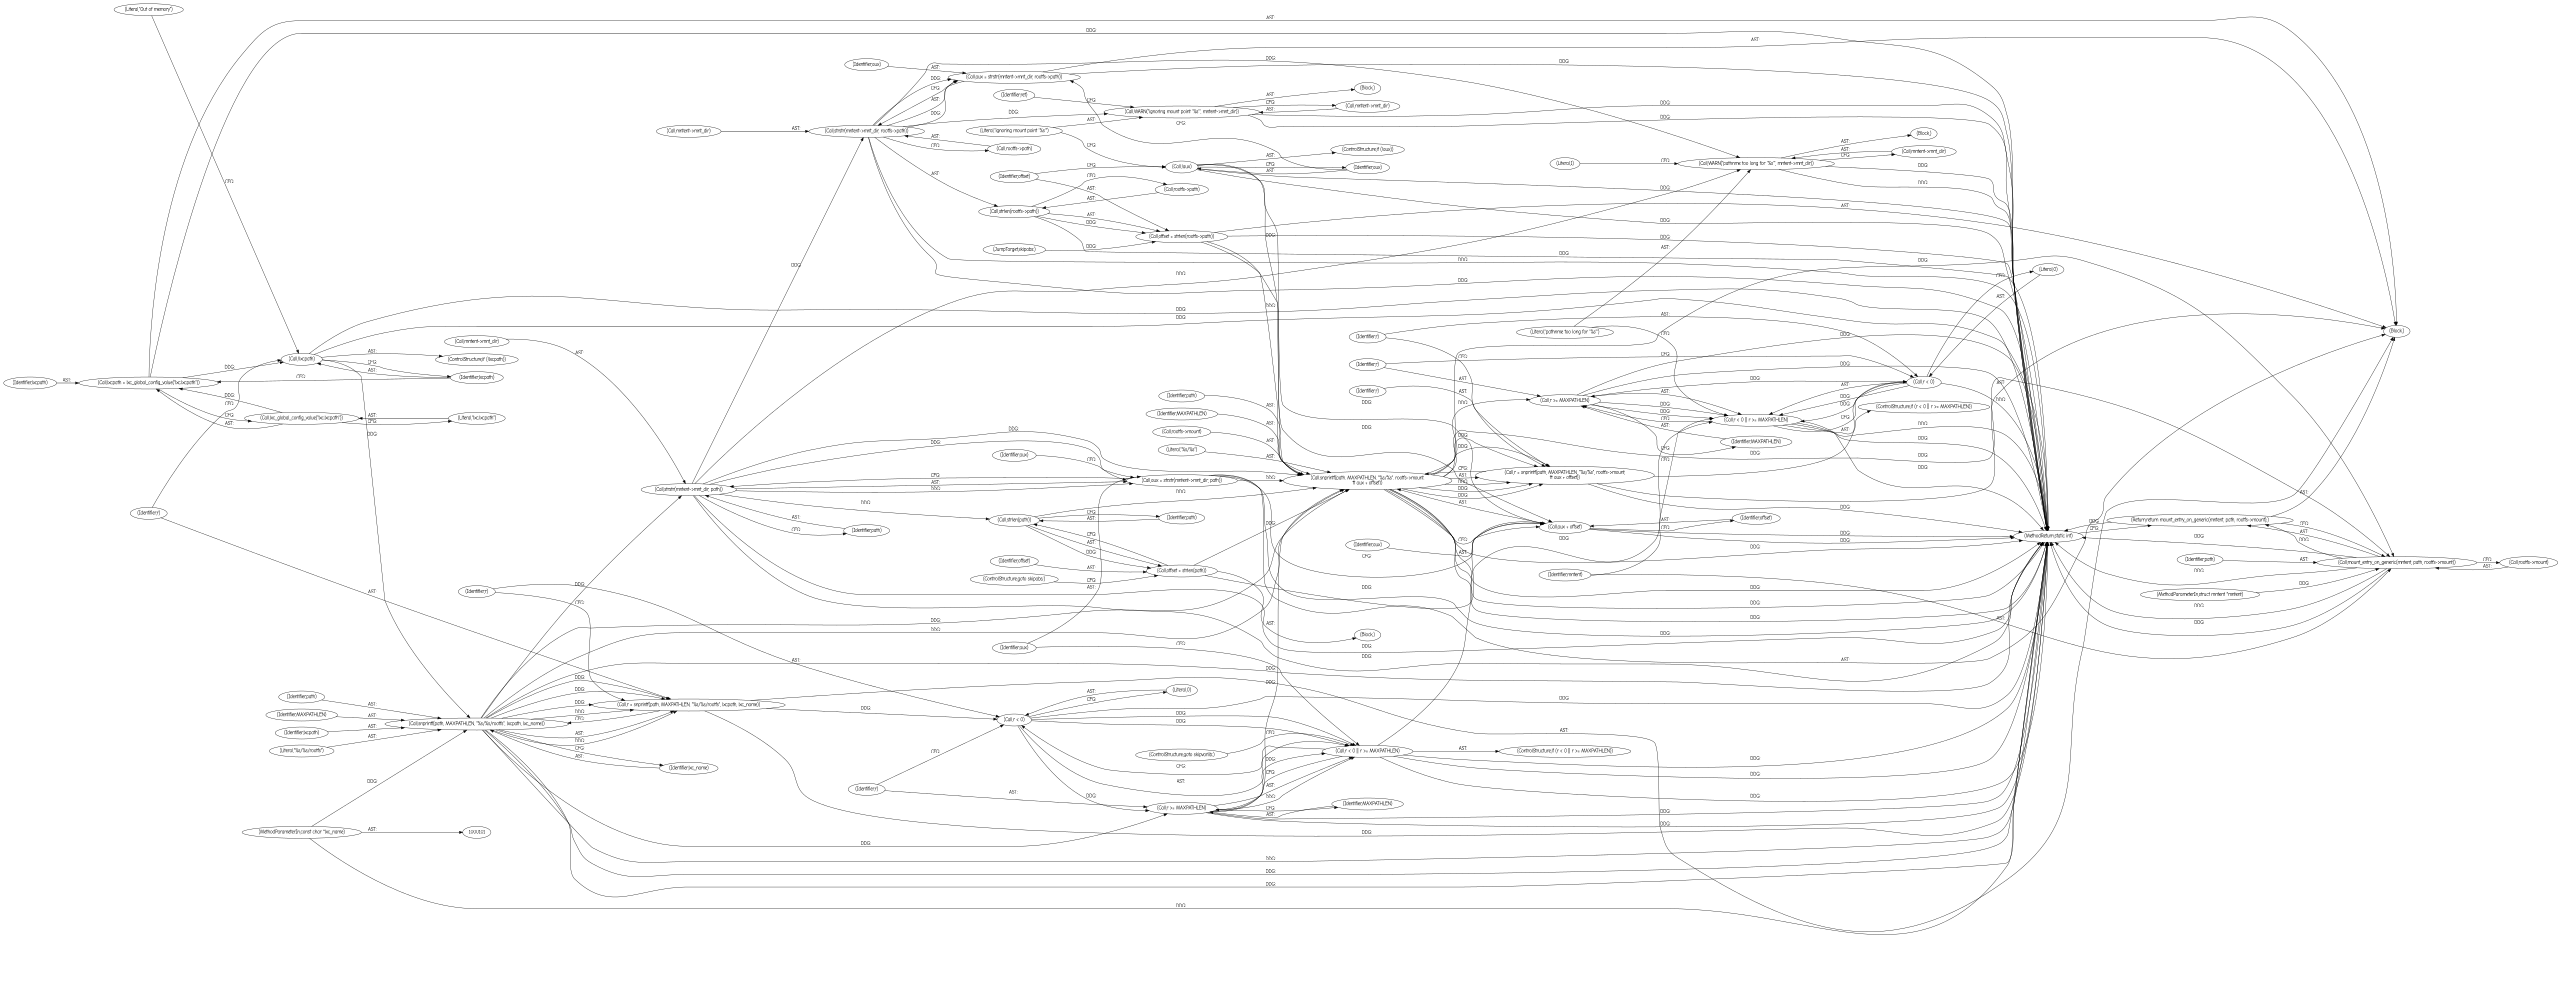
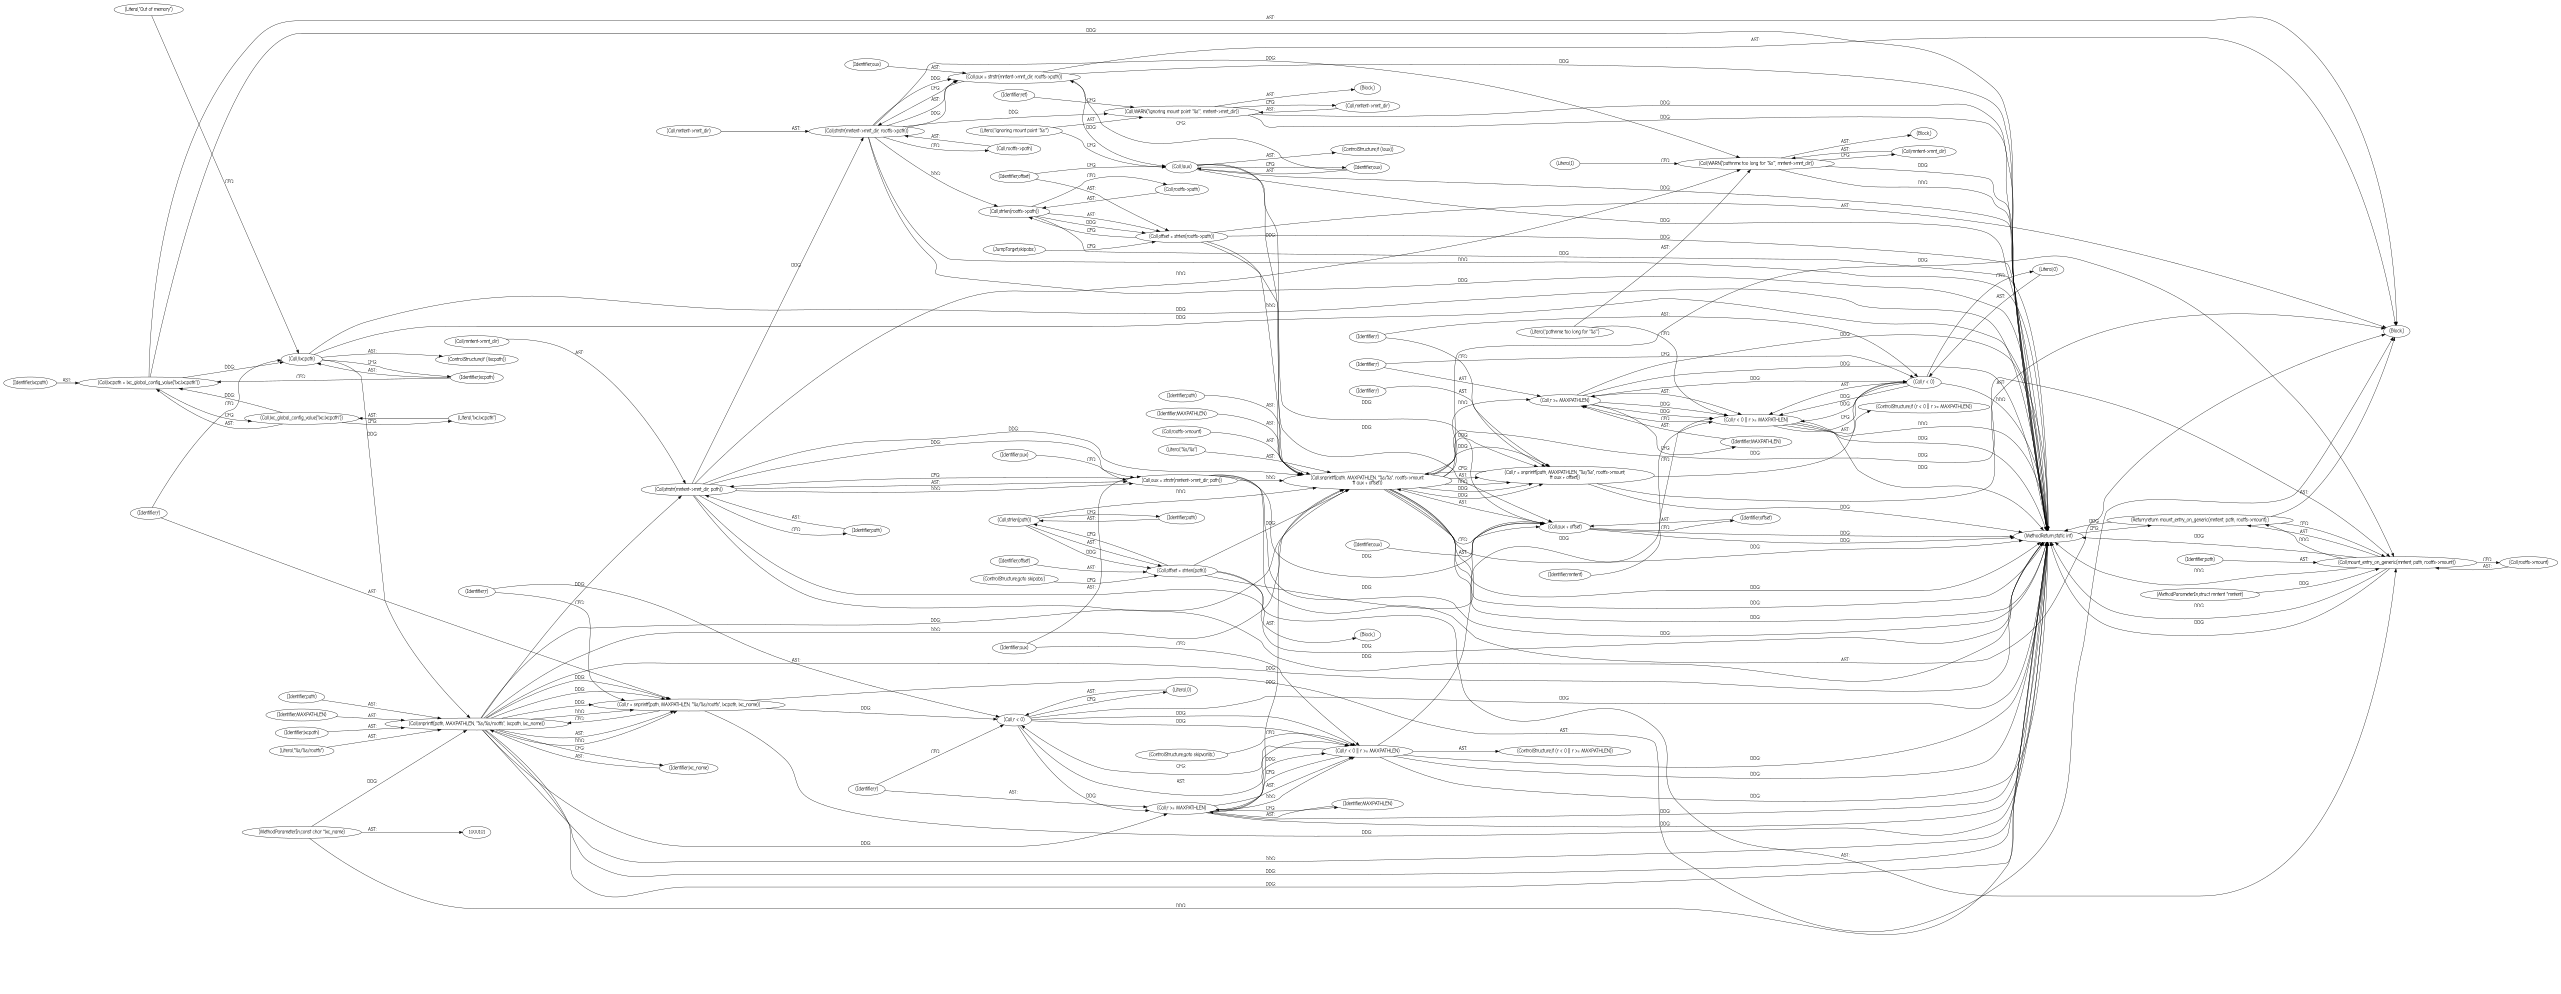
none -> (1096, 141)
(936, 174) -> (936, 174)
none -> (1083, 233)
(1092, 247) -> (1092, 247)
(852, 510) -> none
(1368, 557) -> (1368, 557)
(2001, 623) -> (1832, 857)
